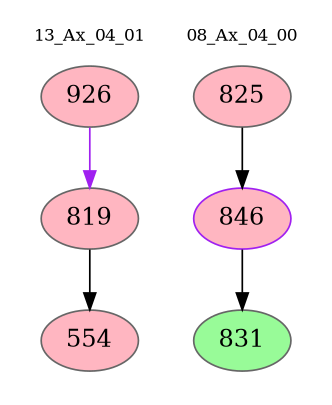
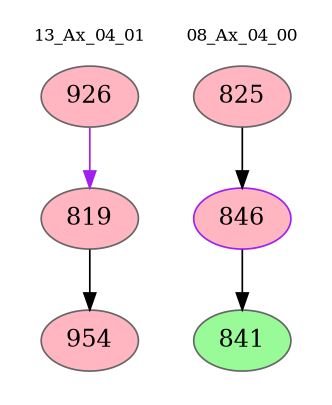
(90, 341) -> (90, 341)
(242, 341) -> (242, 341)
